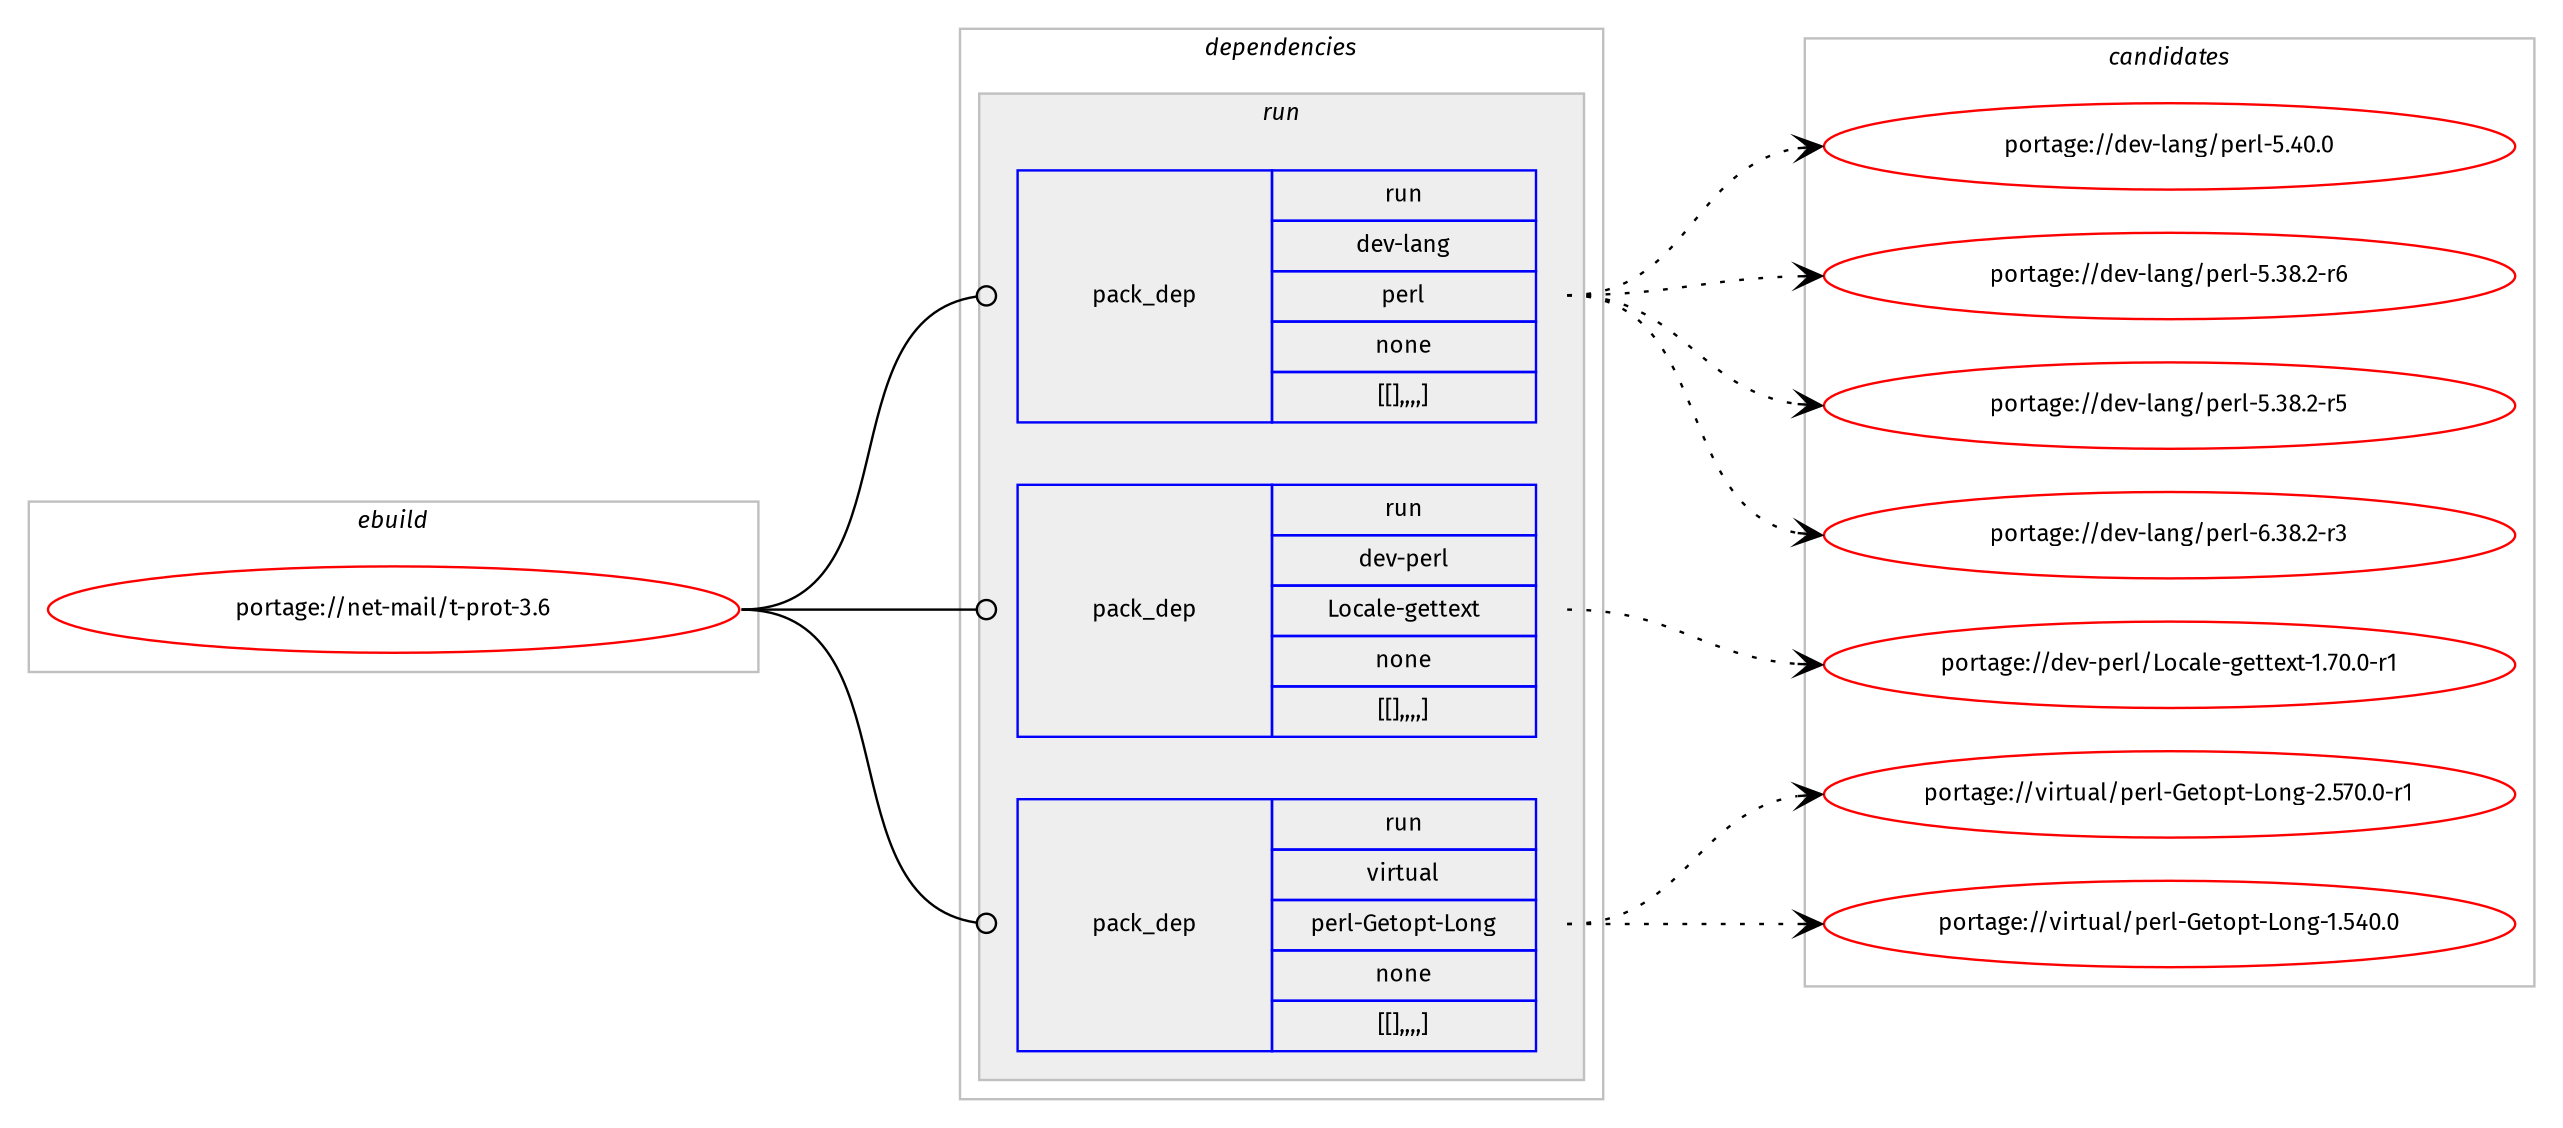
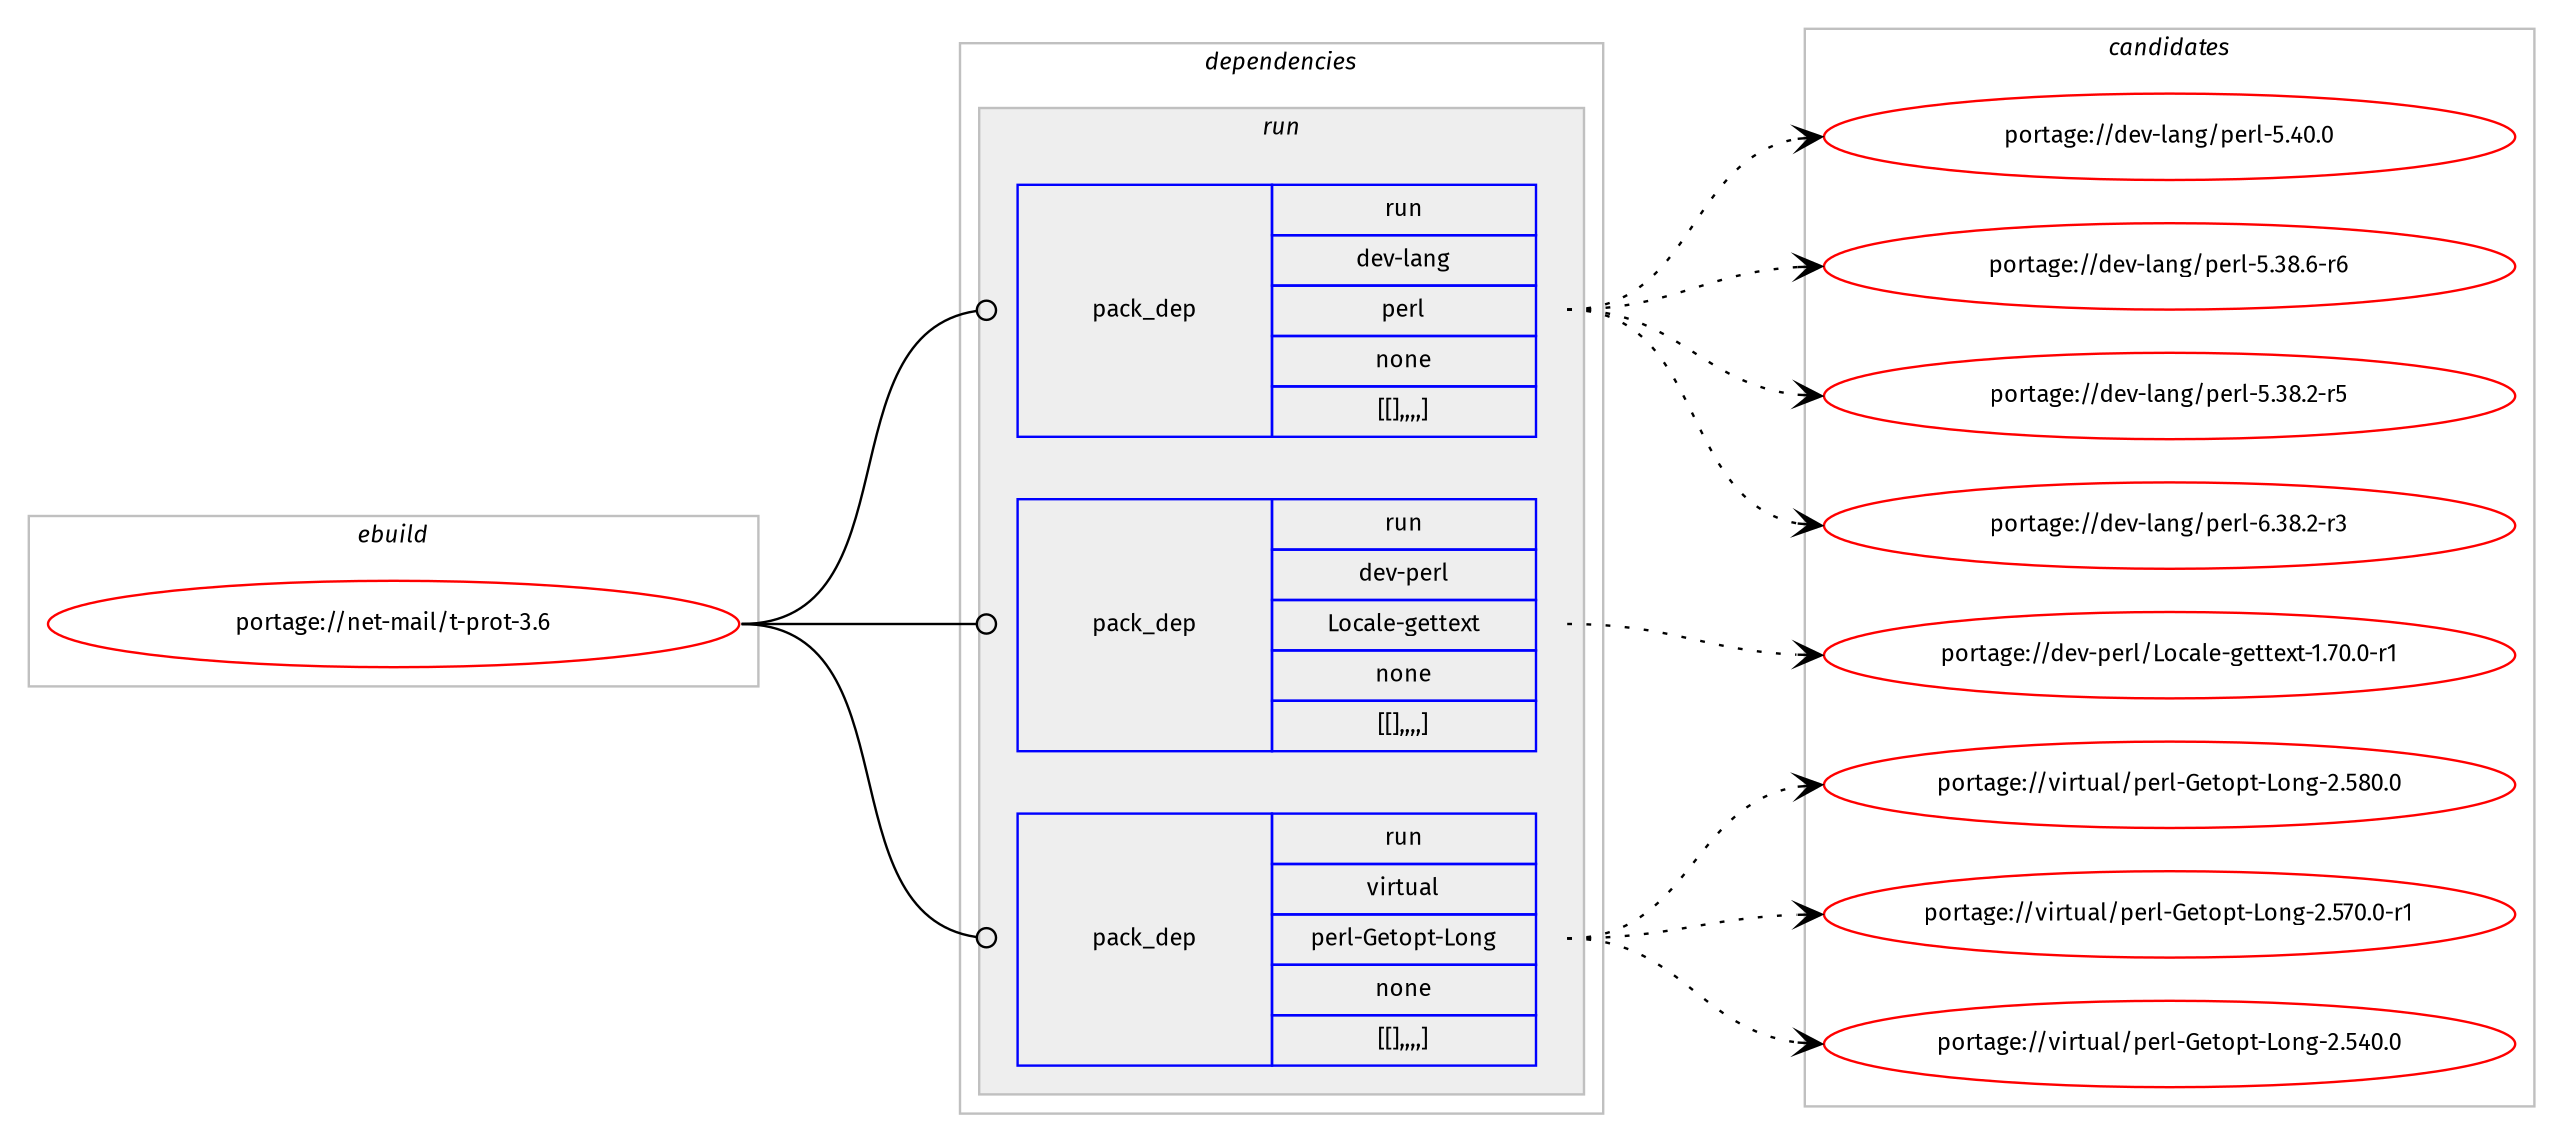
(2170, 276) -> (2170, 266)
none -> (2170, 785)
(2170, 924) -> (2170, 1044)
